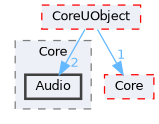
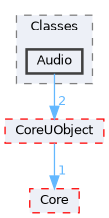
(74, 49) -> (54, 92)
(53, 53) -> (54, 27)
